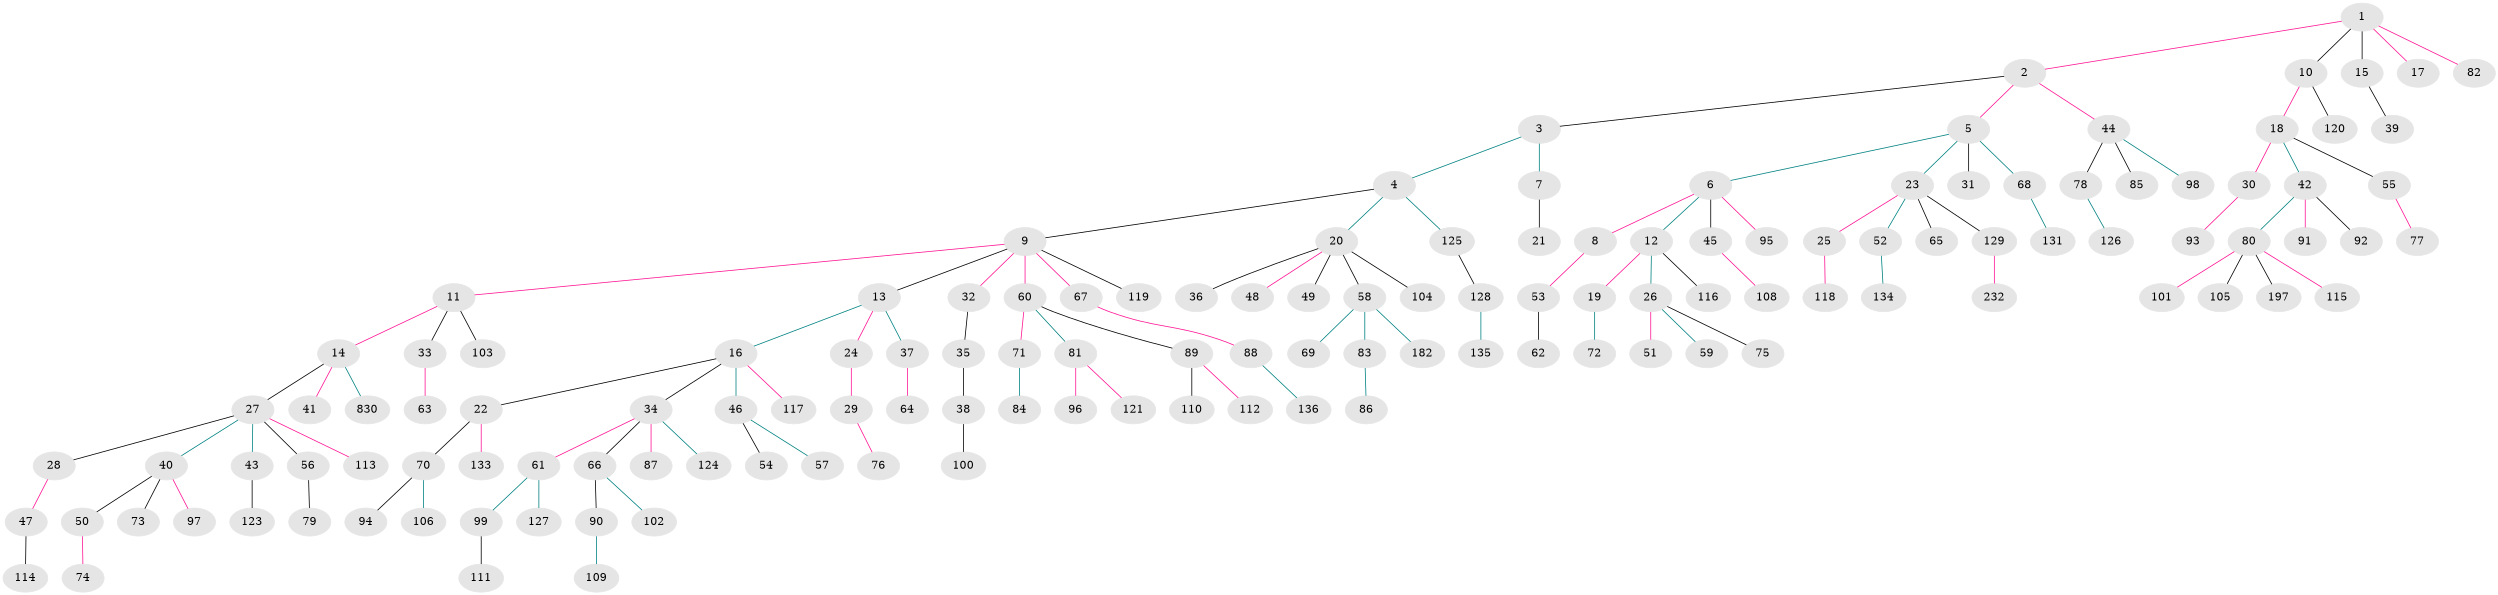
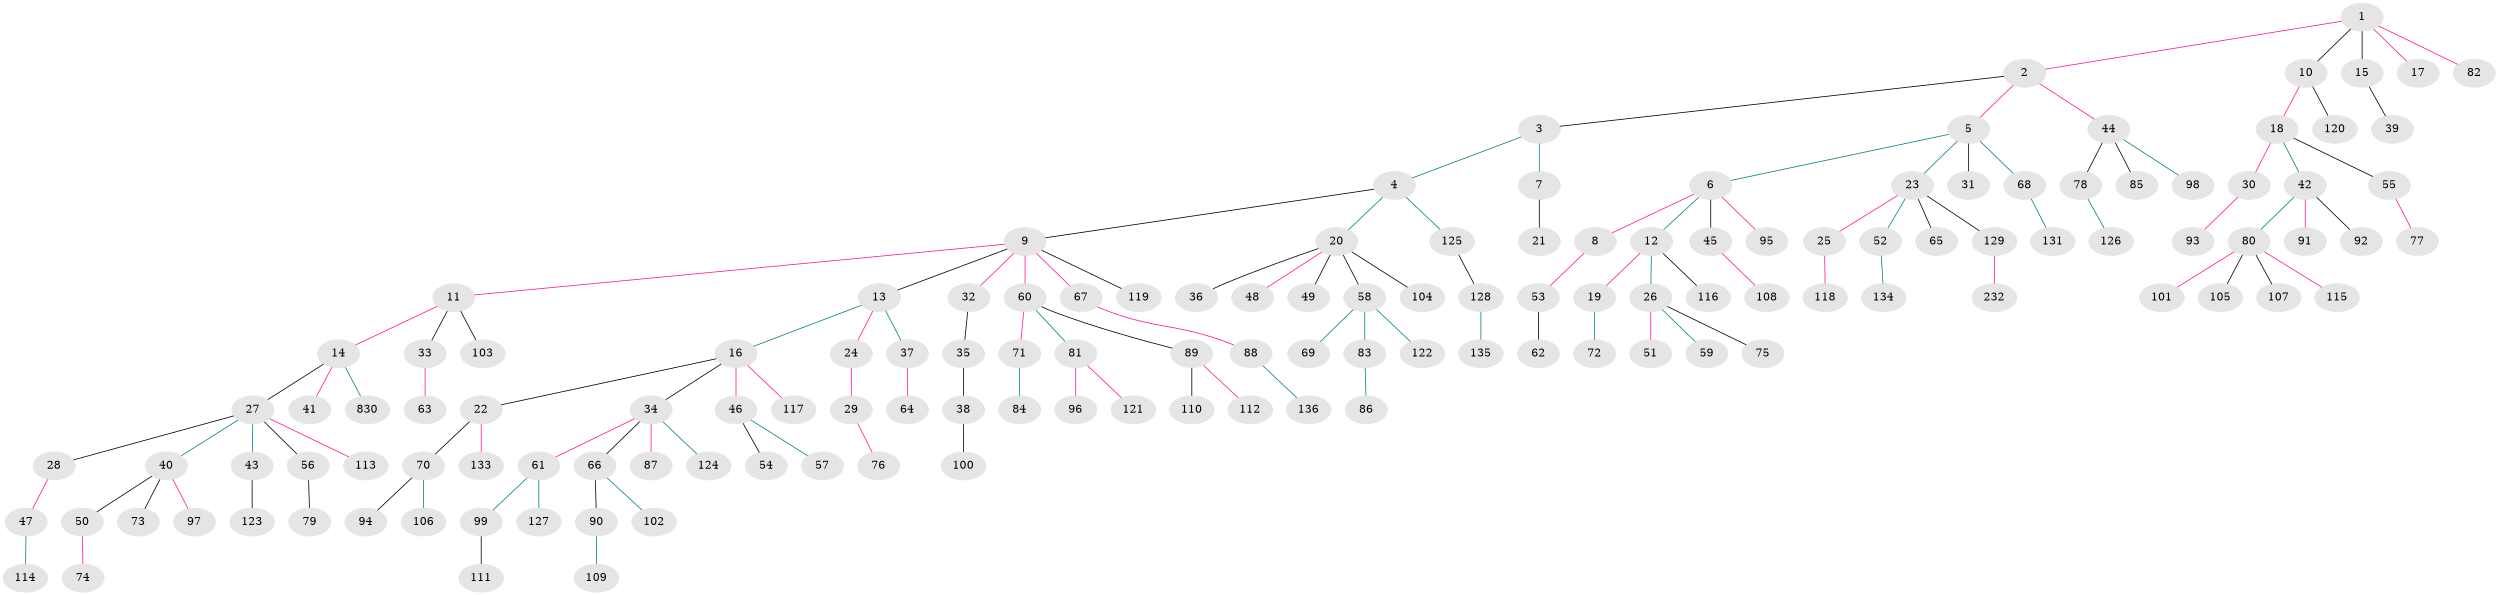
(2279, 298) -> (2279, 298)
(1422, 354) -> (1422, 354)
(736, 382) -> (736, 382)
(26, 550) -> (26, 550)
